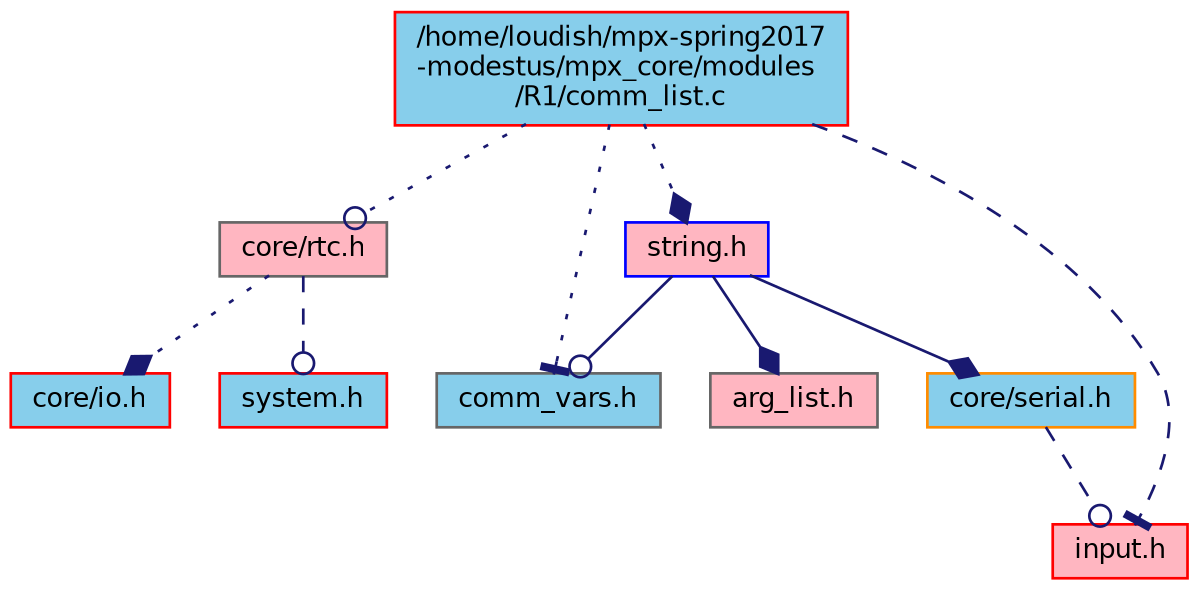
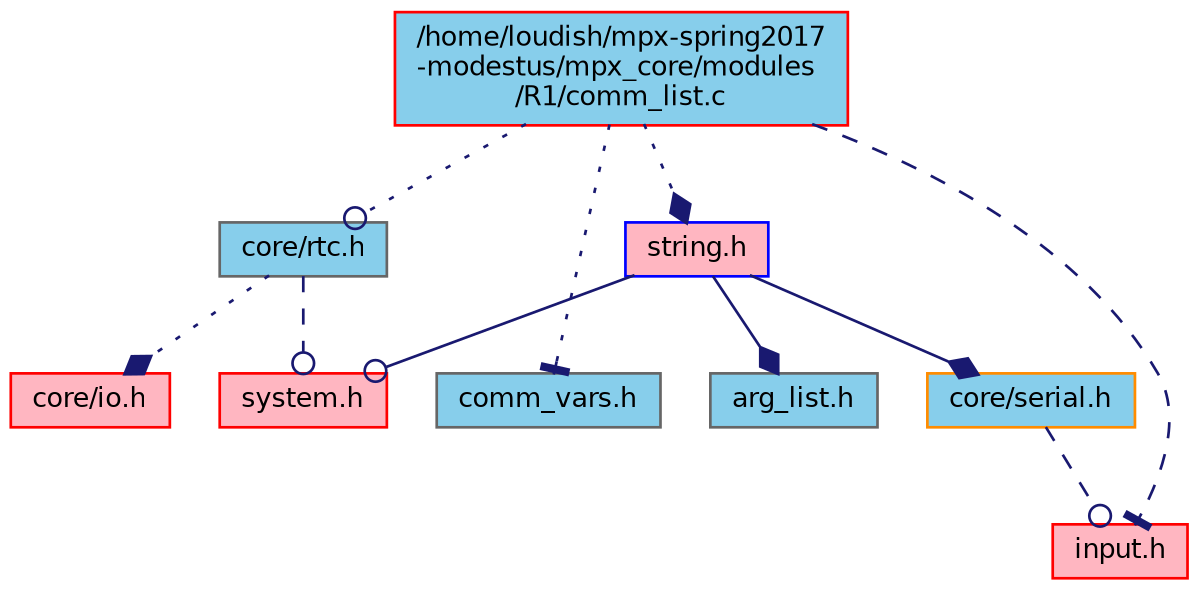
(303, 249) -> (303, 249)
(630, 317) -> (510, 321)
(90, 400) -> (90, 400)
(303, 400) -> (303, 400)
(794, 400) -> (794, 400)
